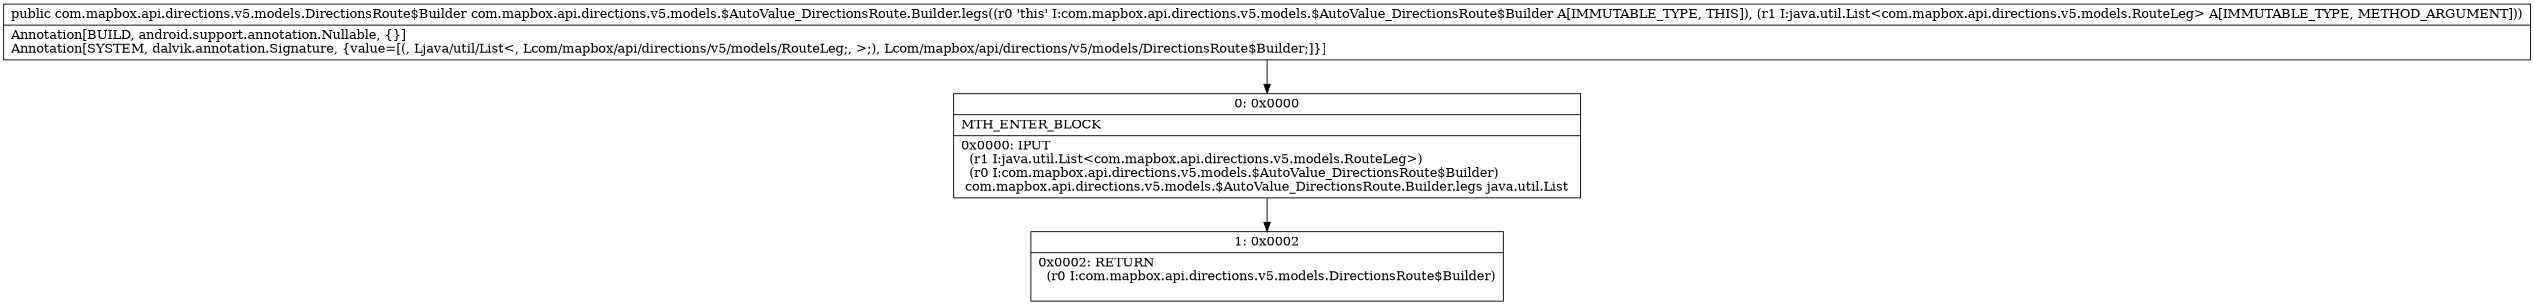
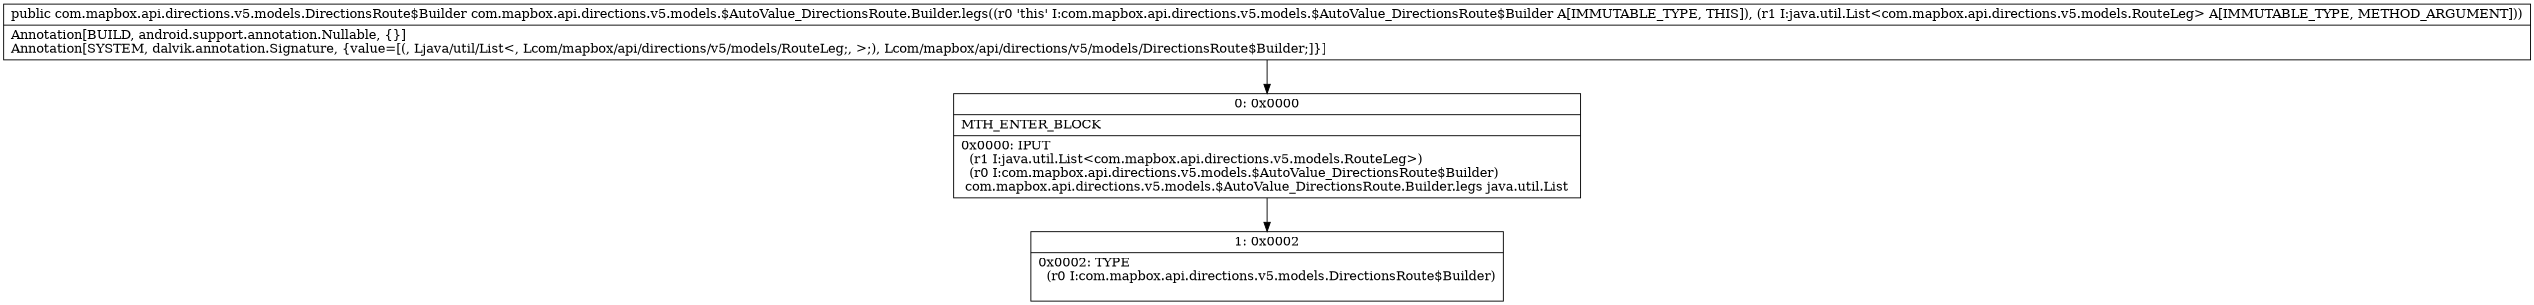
(1100, 263) -> (1088, 263)
